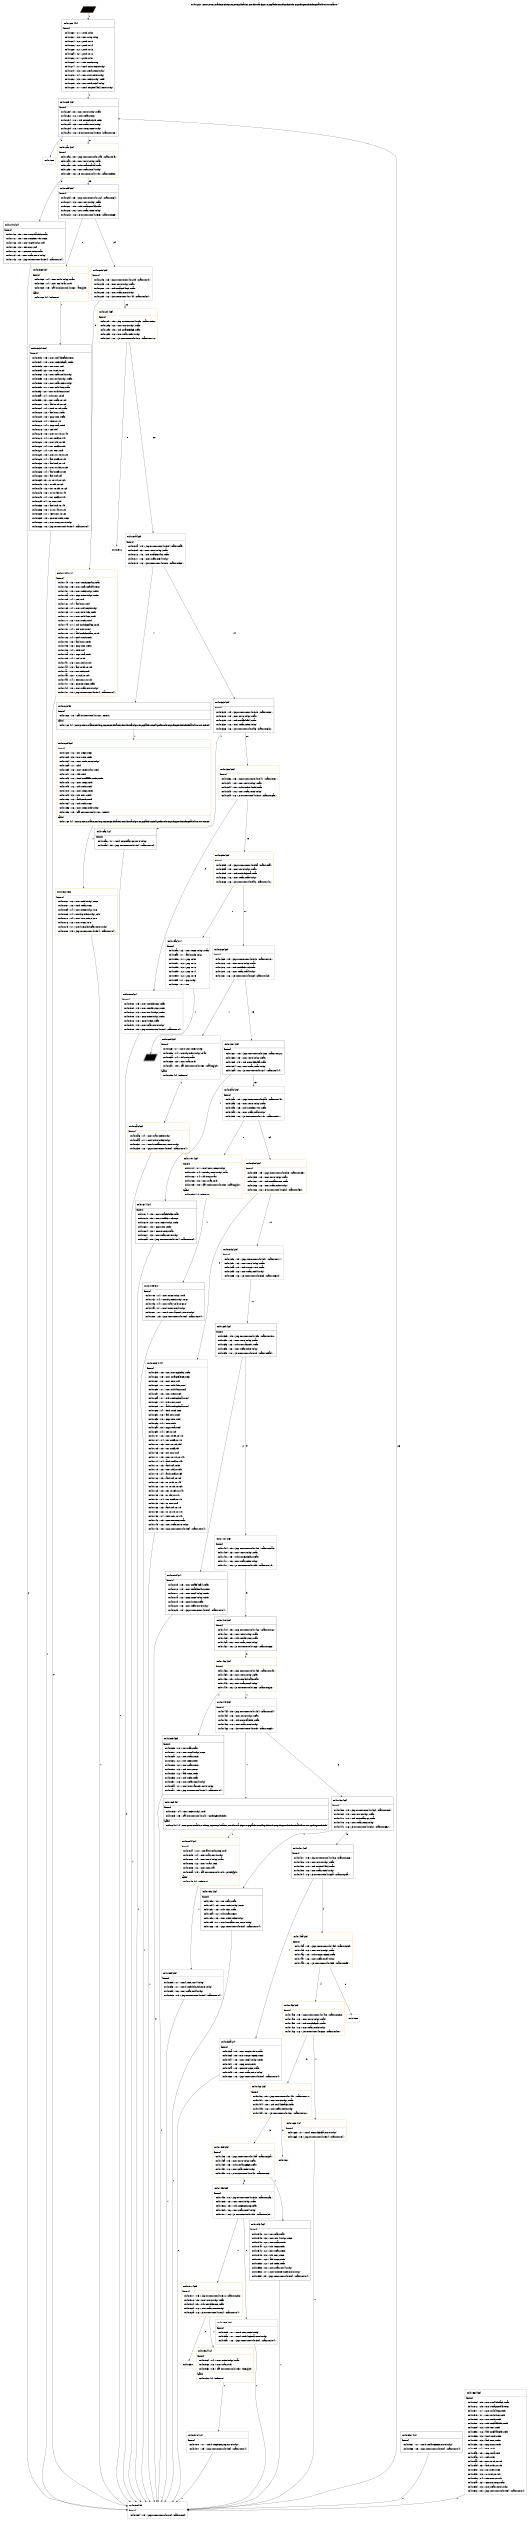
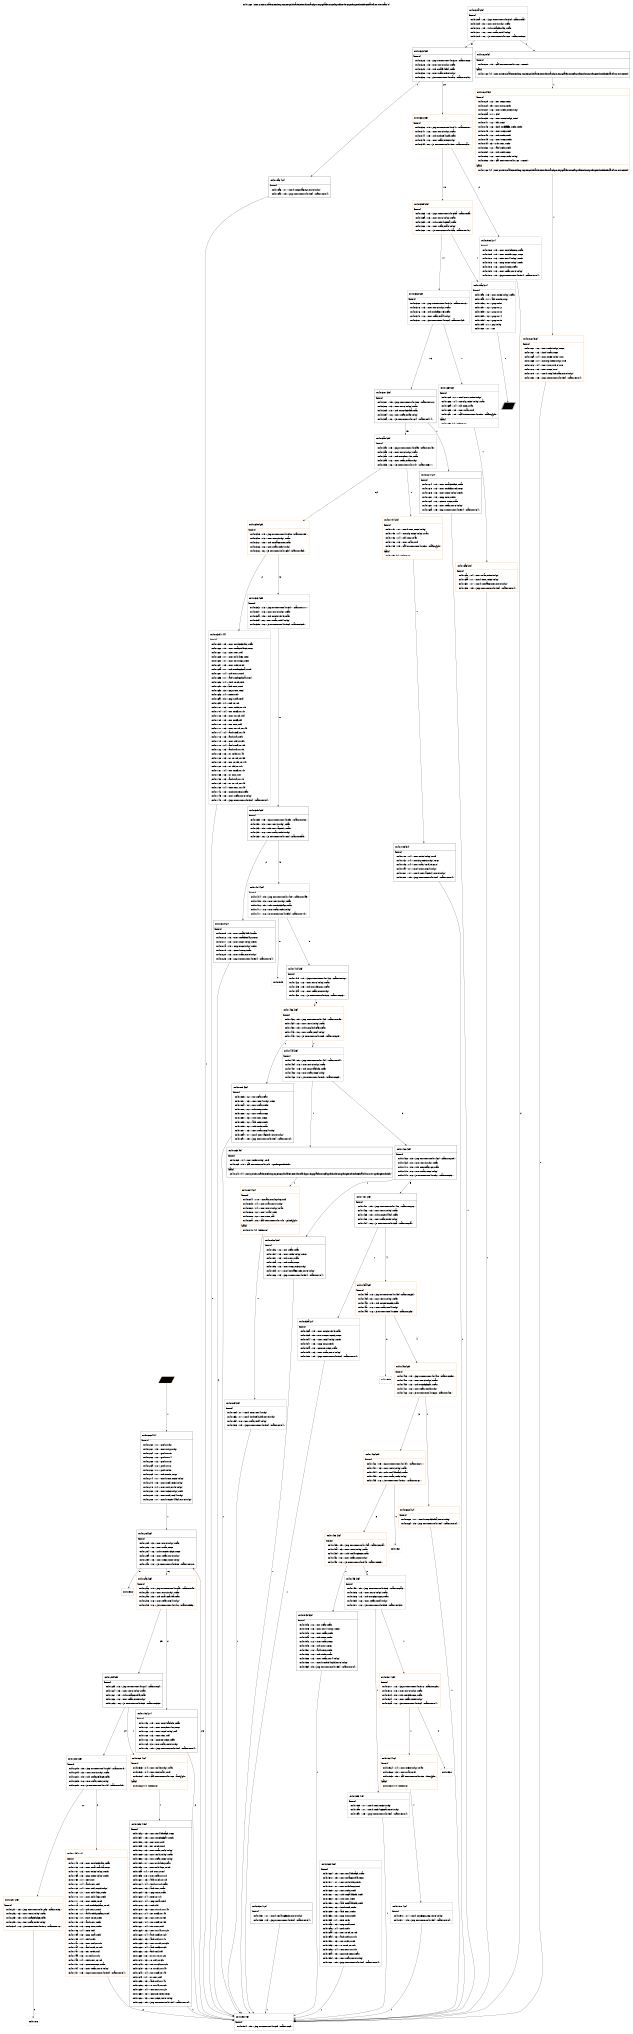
(90, 140) -> (168, 1572)
(141, 437) -> none
none -> (278, 982)
